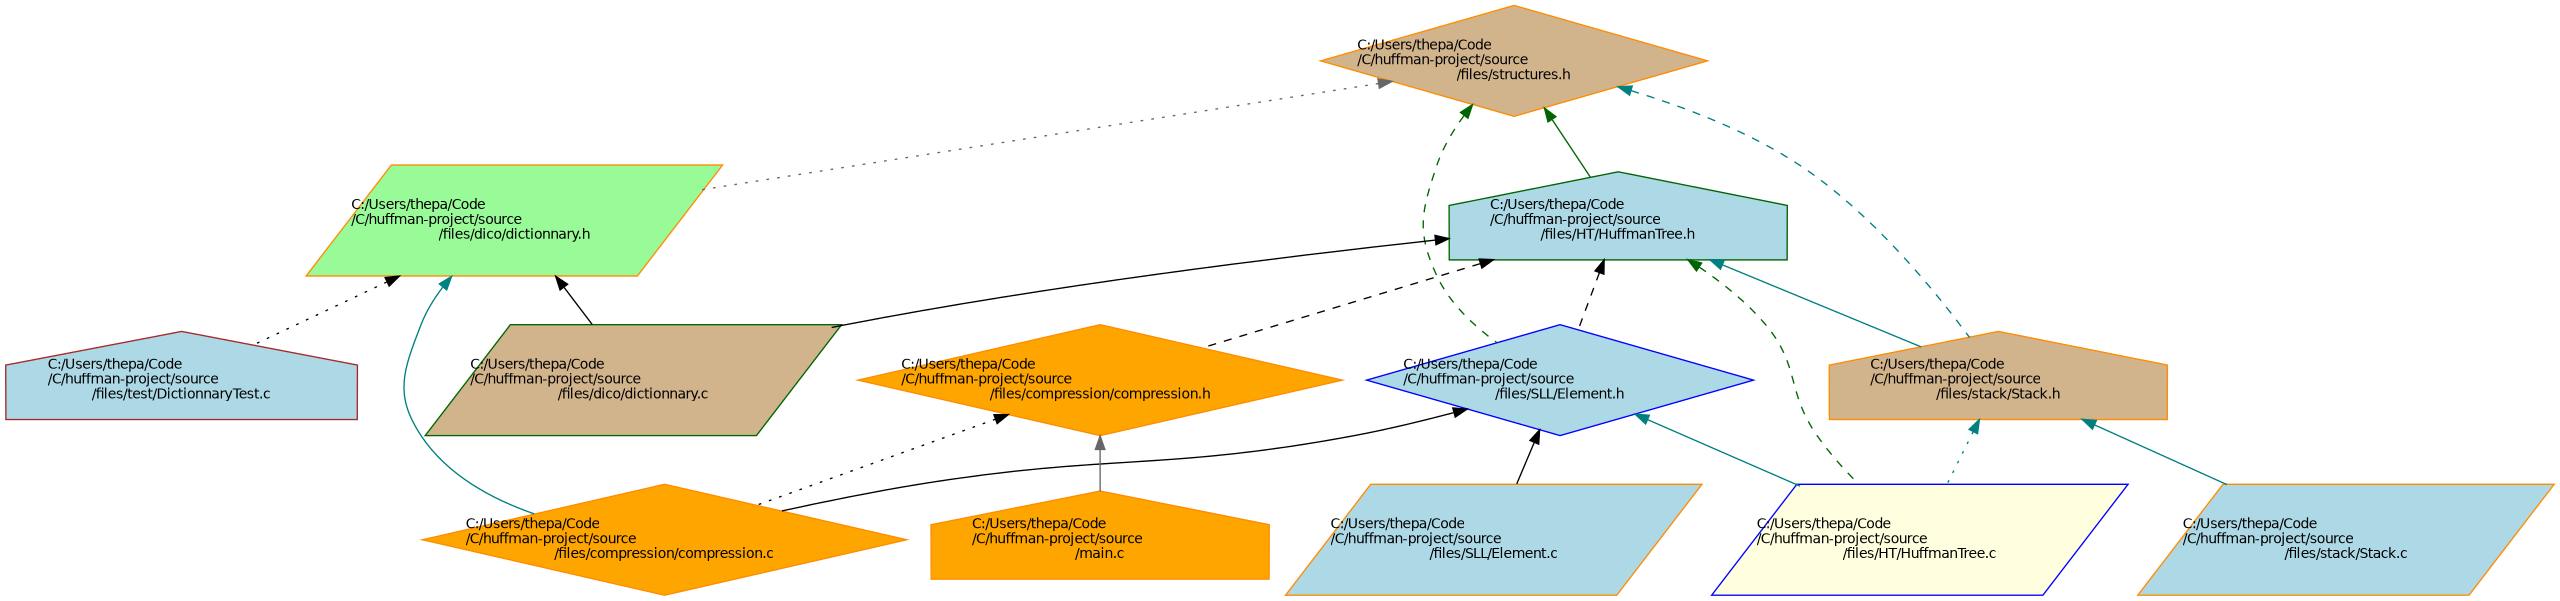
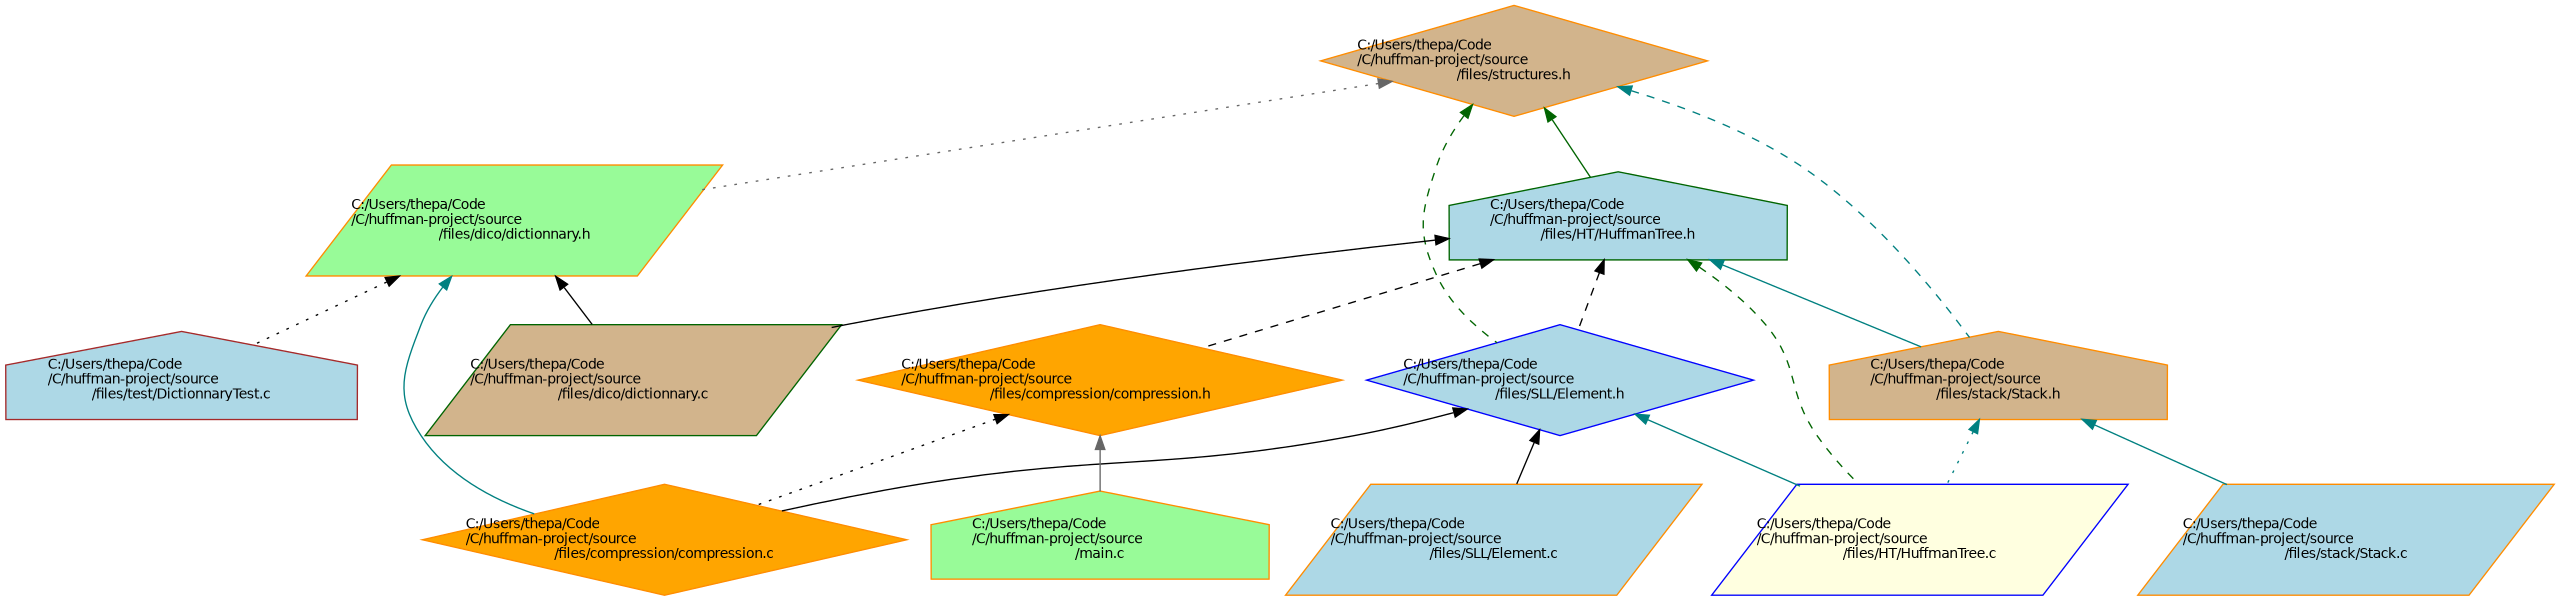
(1100, 540) -> (1100, 540)
